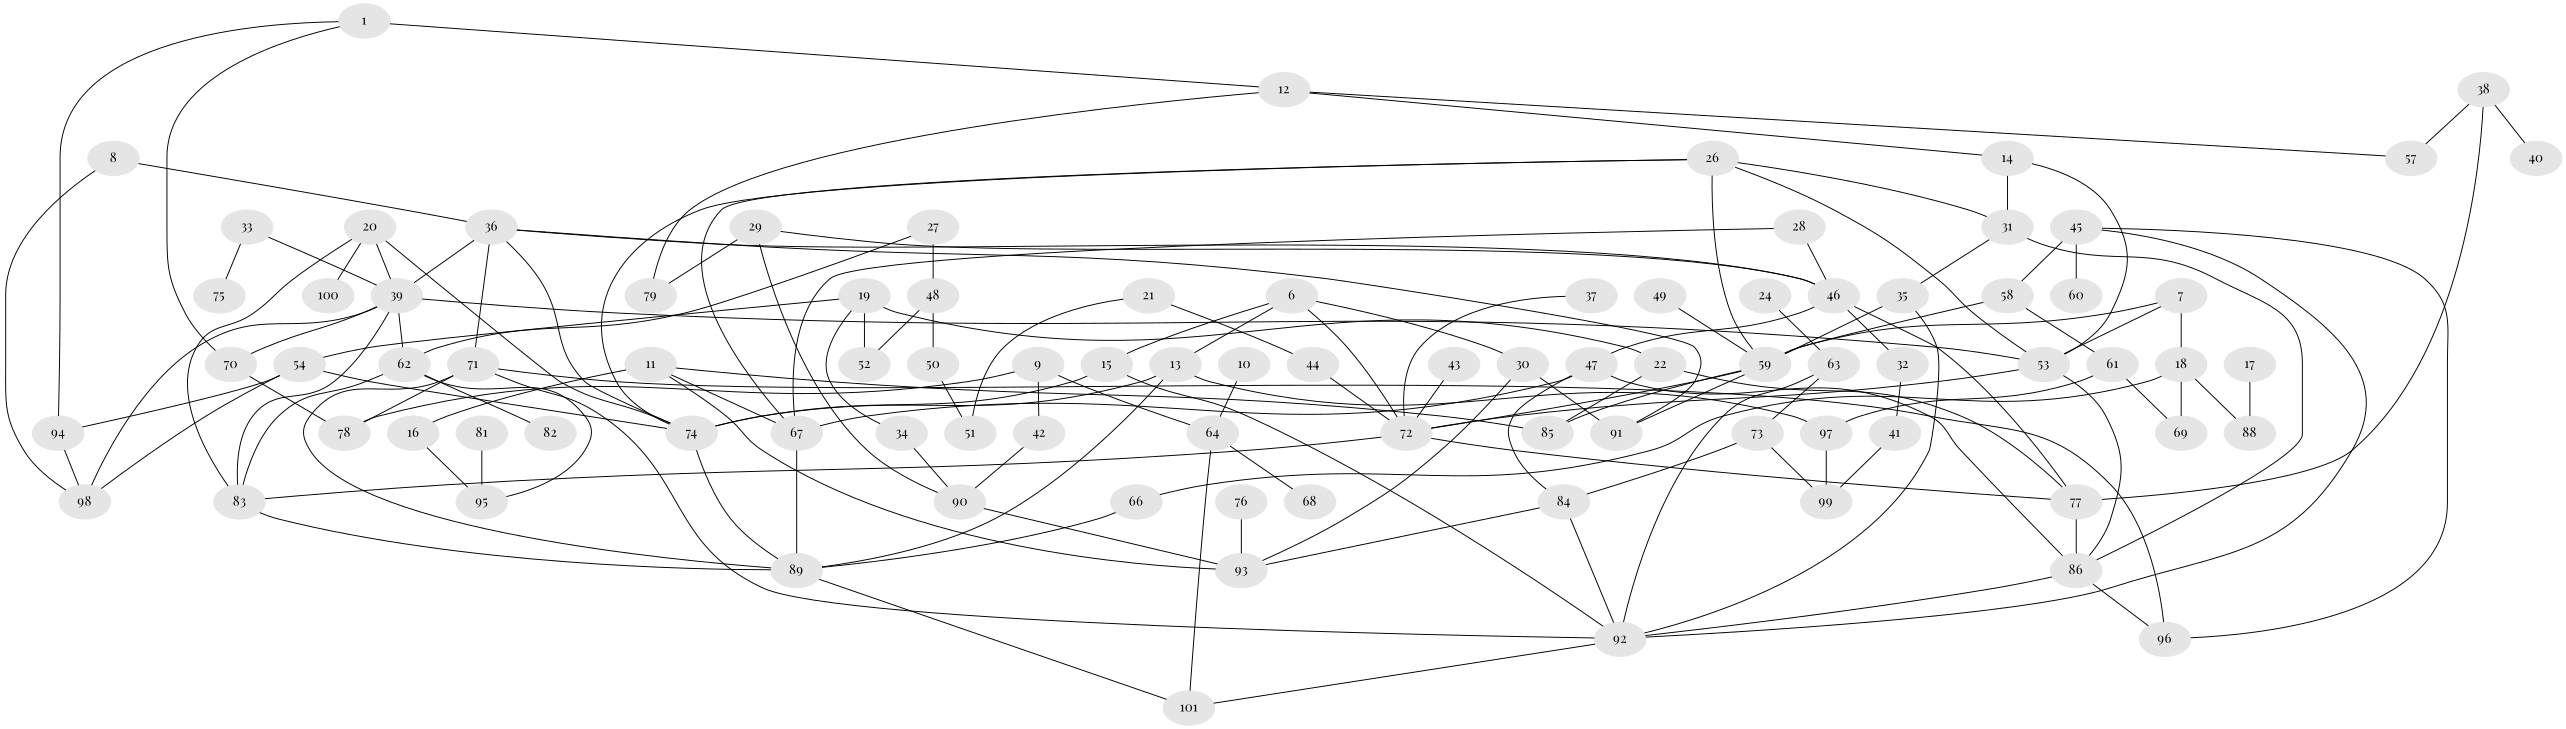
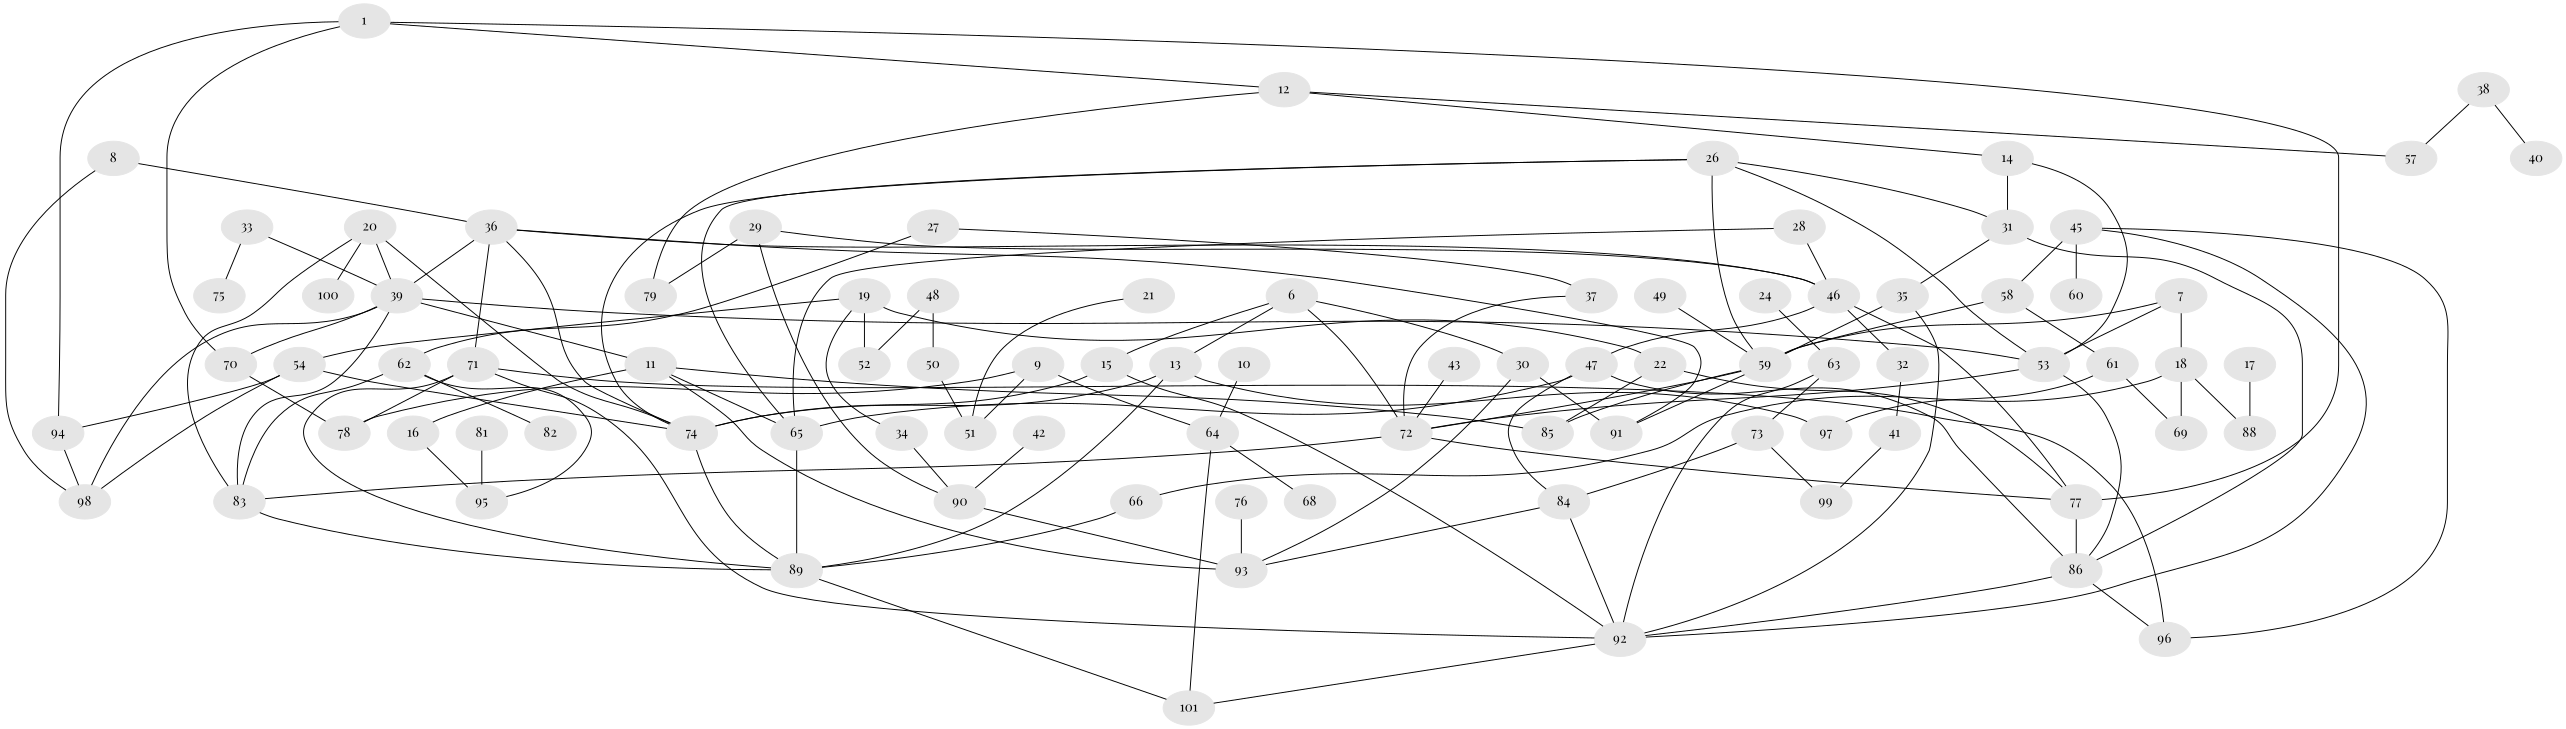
(933, 268) -> (1159, 239)
(401, 330) -> (503, 325)
(1313, 364) -> none
(1039, 399) -> (1004, 399)
(2392, 406) -> (1622, 62)
(797, 433) -> (797, 433)
(1826, 468) -> none
